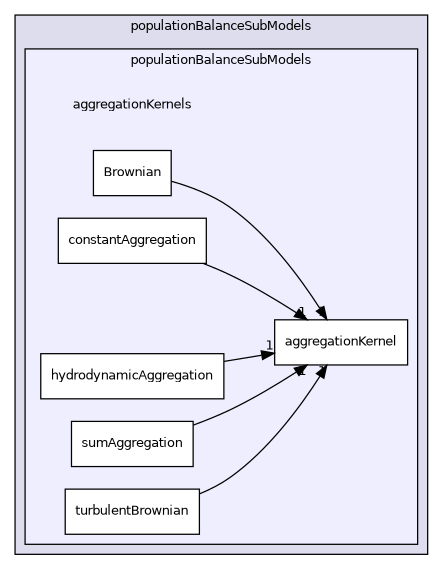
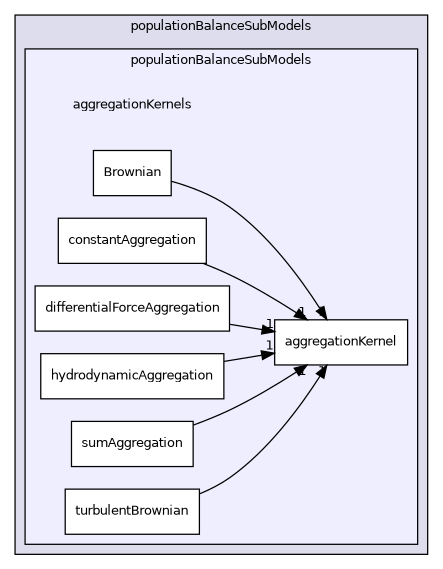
none -> (132, 309)
